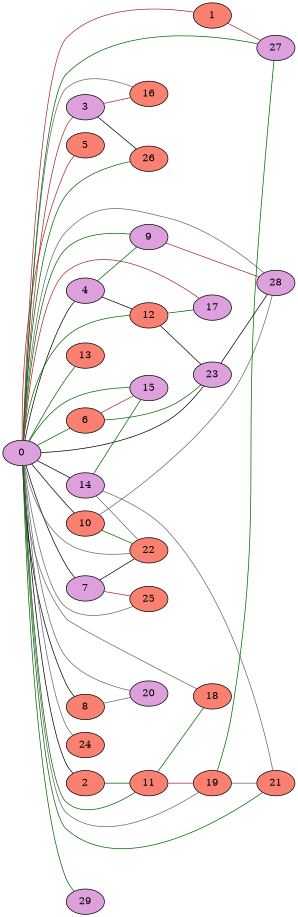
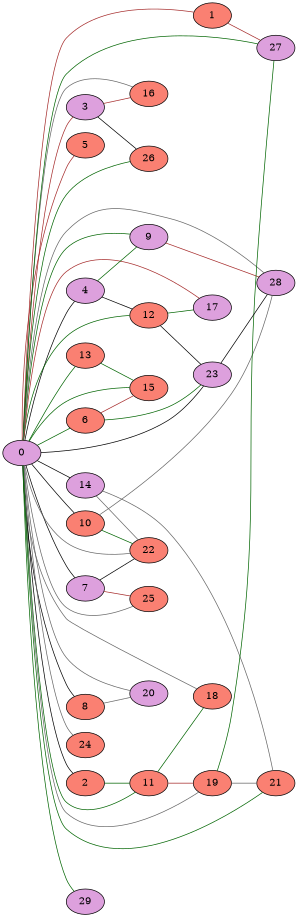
(149, 388) -> (149, 388)
(117, 437) -> (117, 372)
